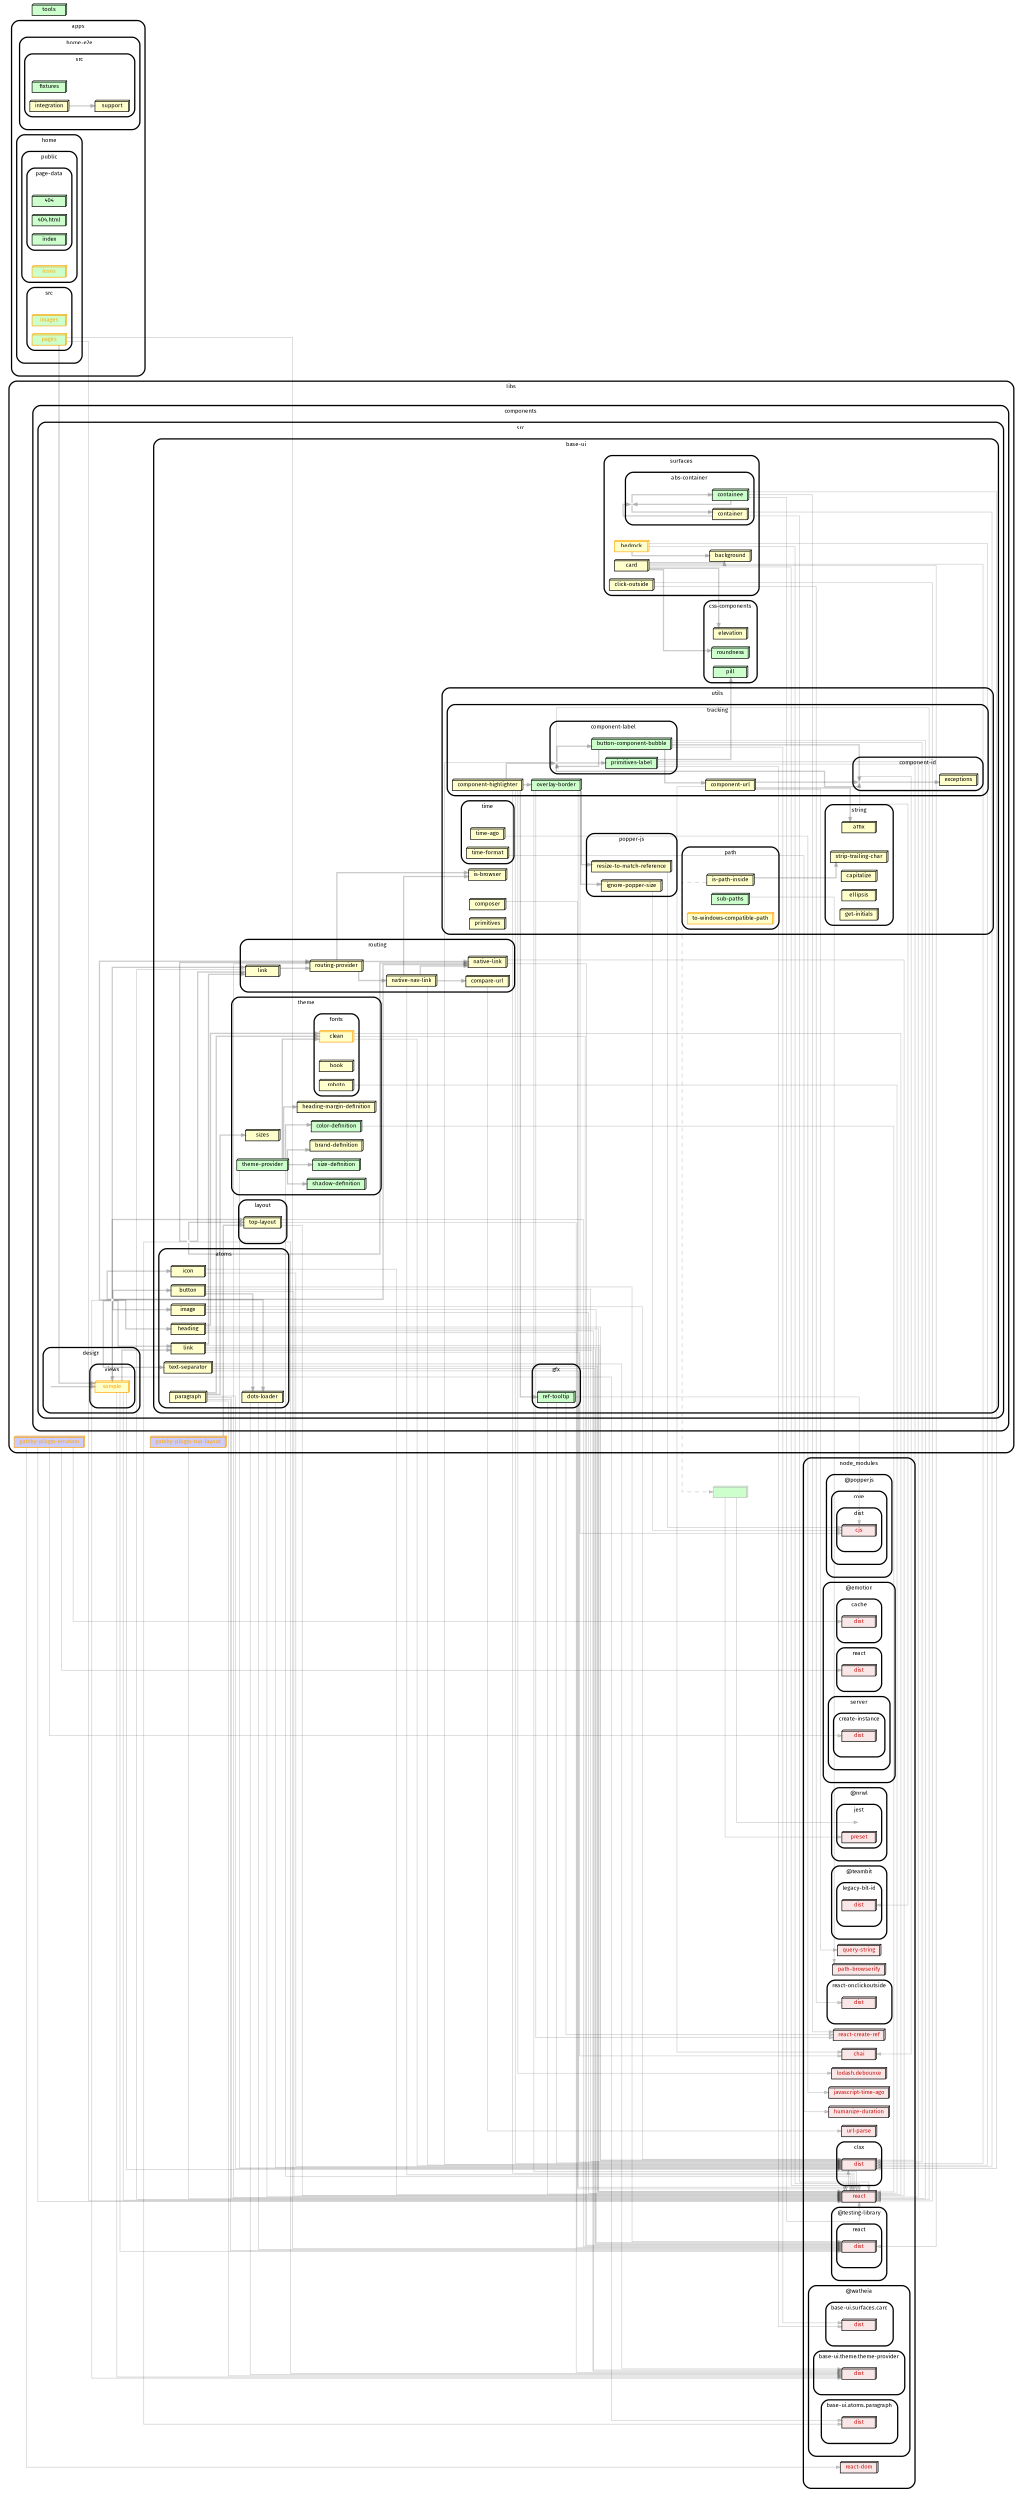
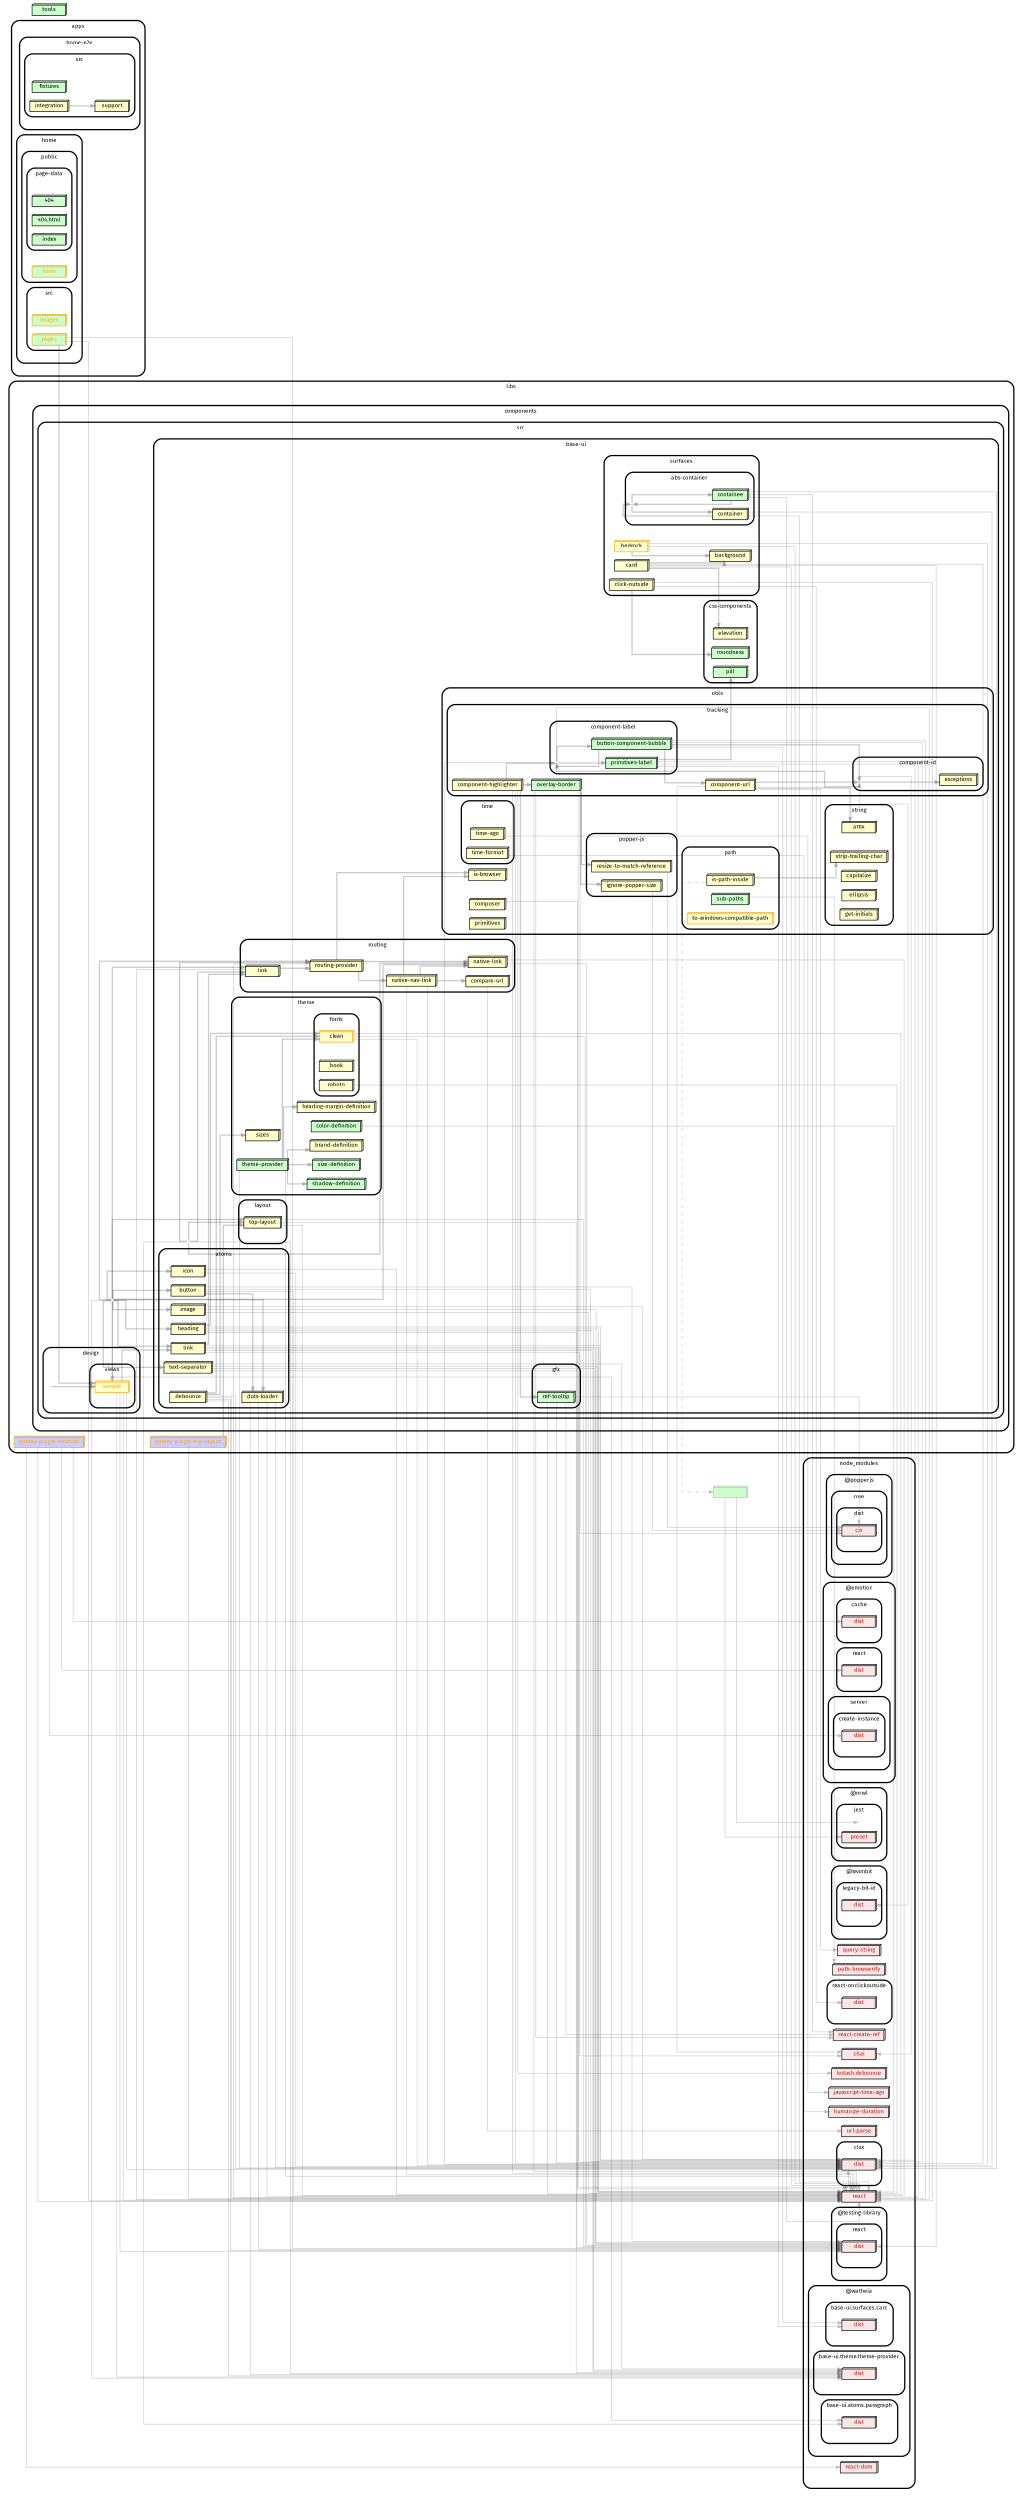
(663, 625) -> (638, 654)
(288, 1125) -> none
(188, 1397) -> (188, 1397)
